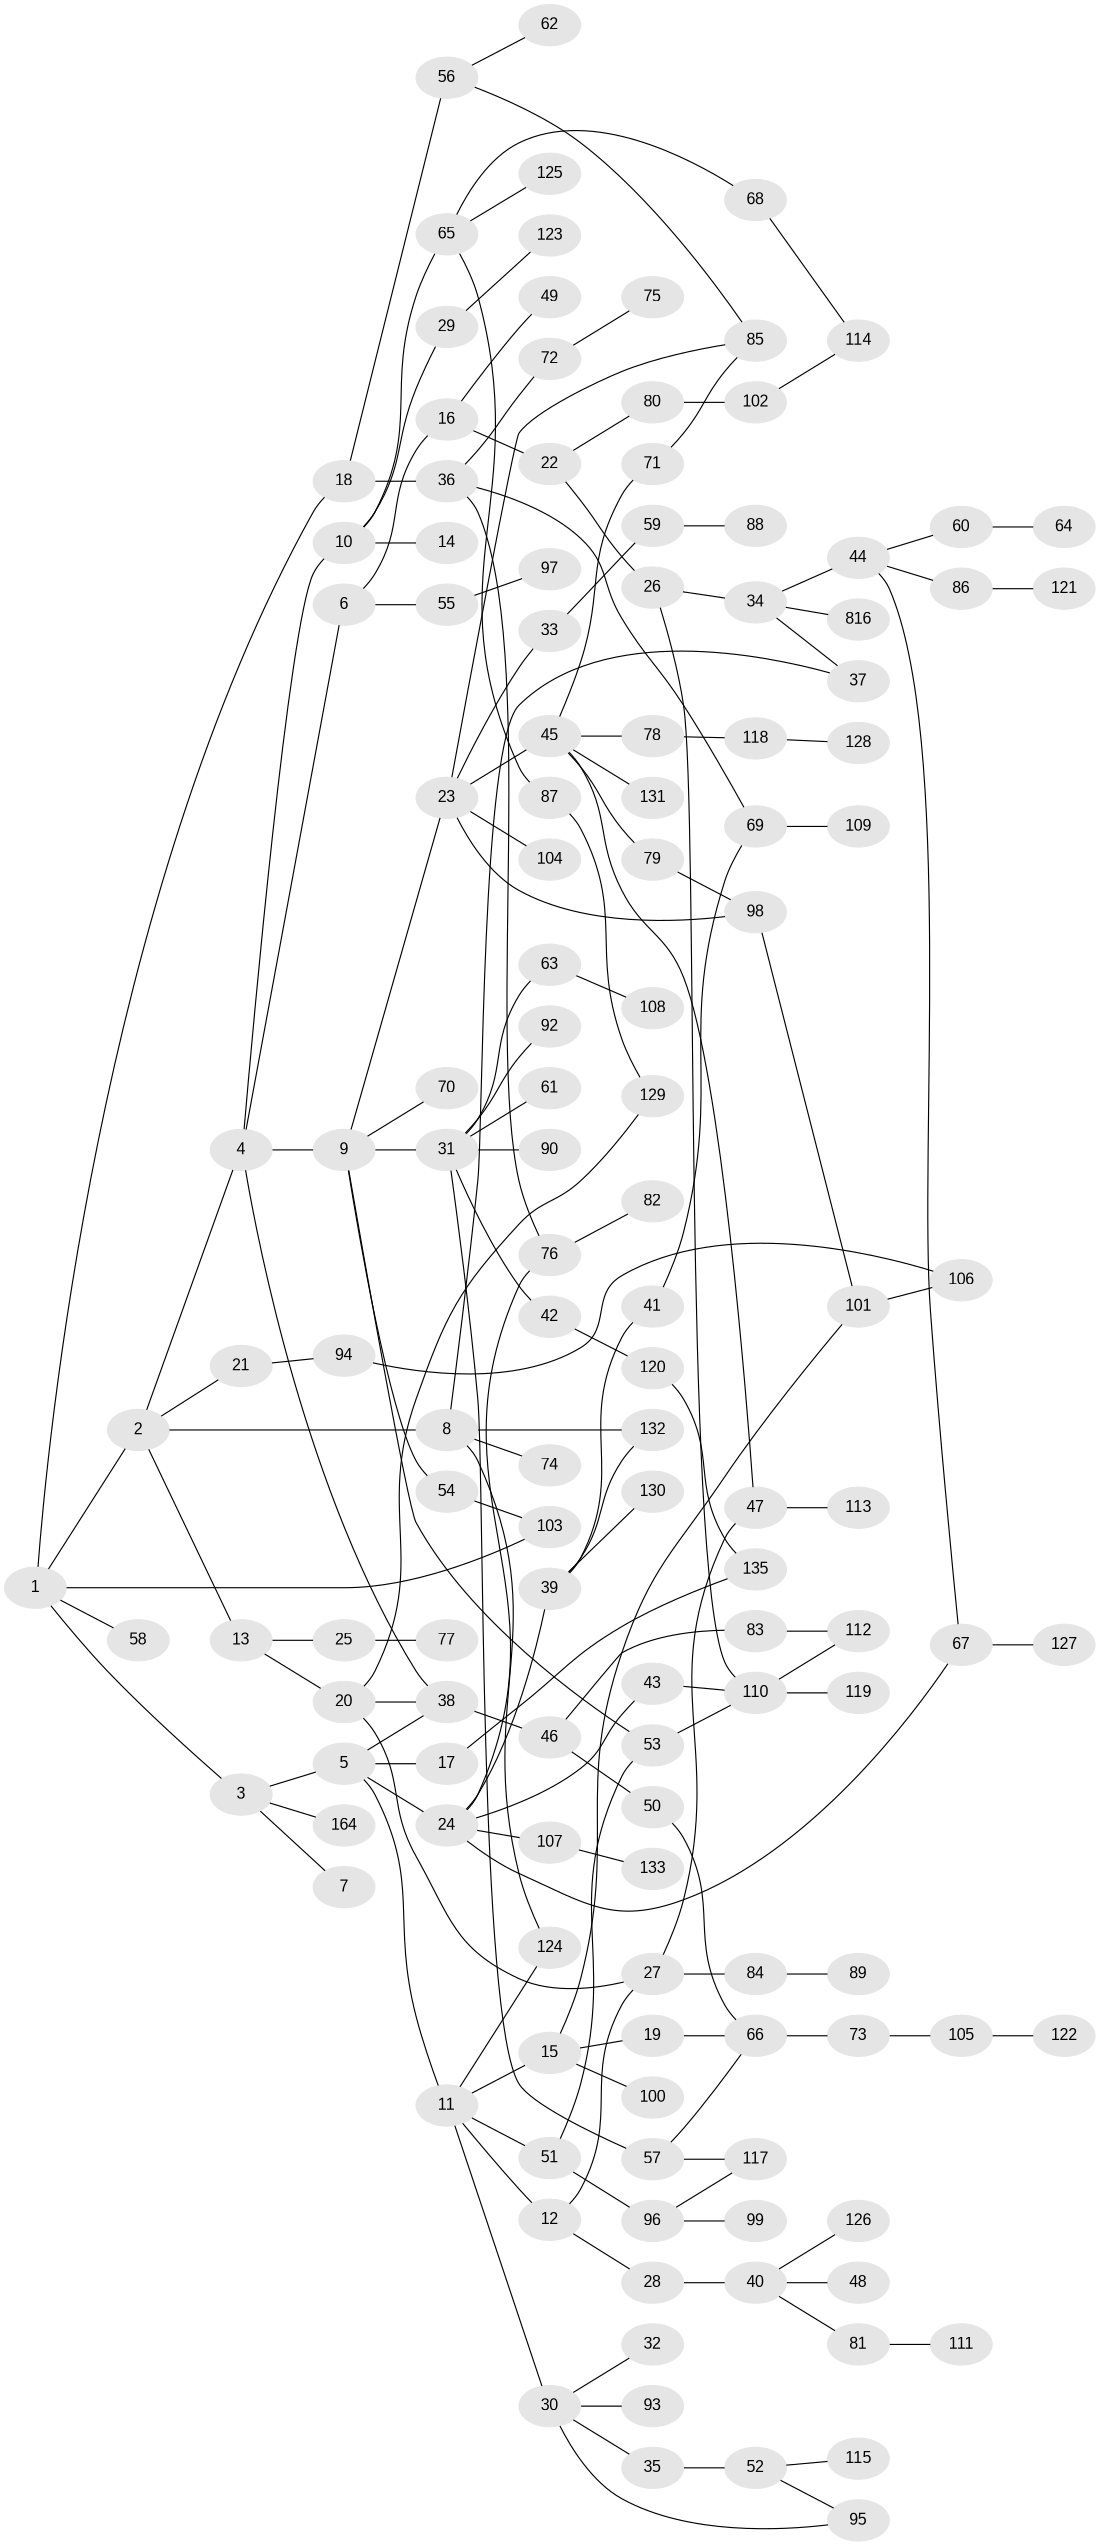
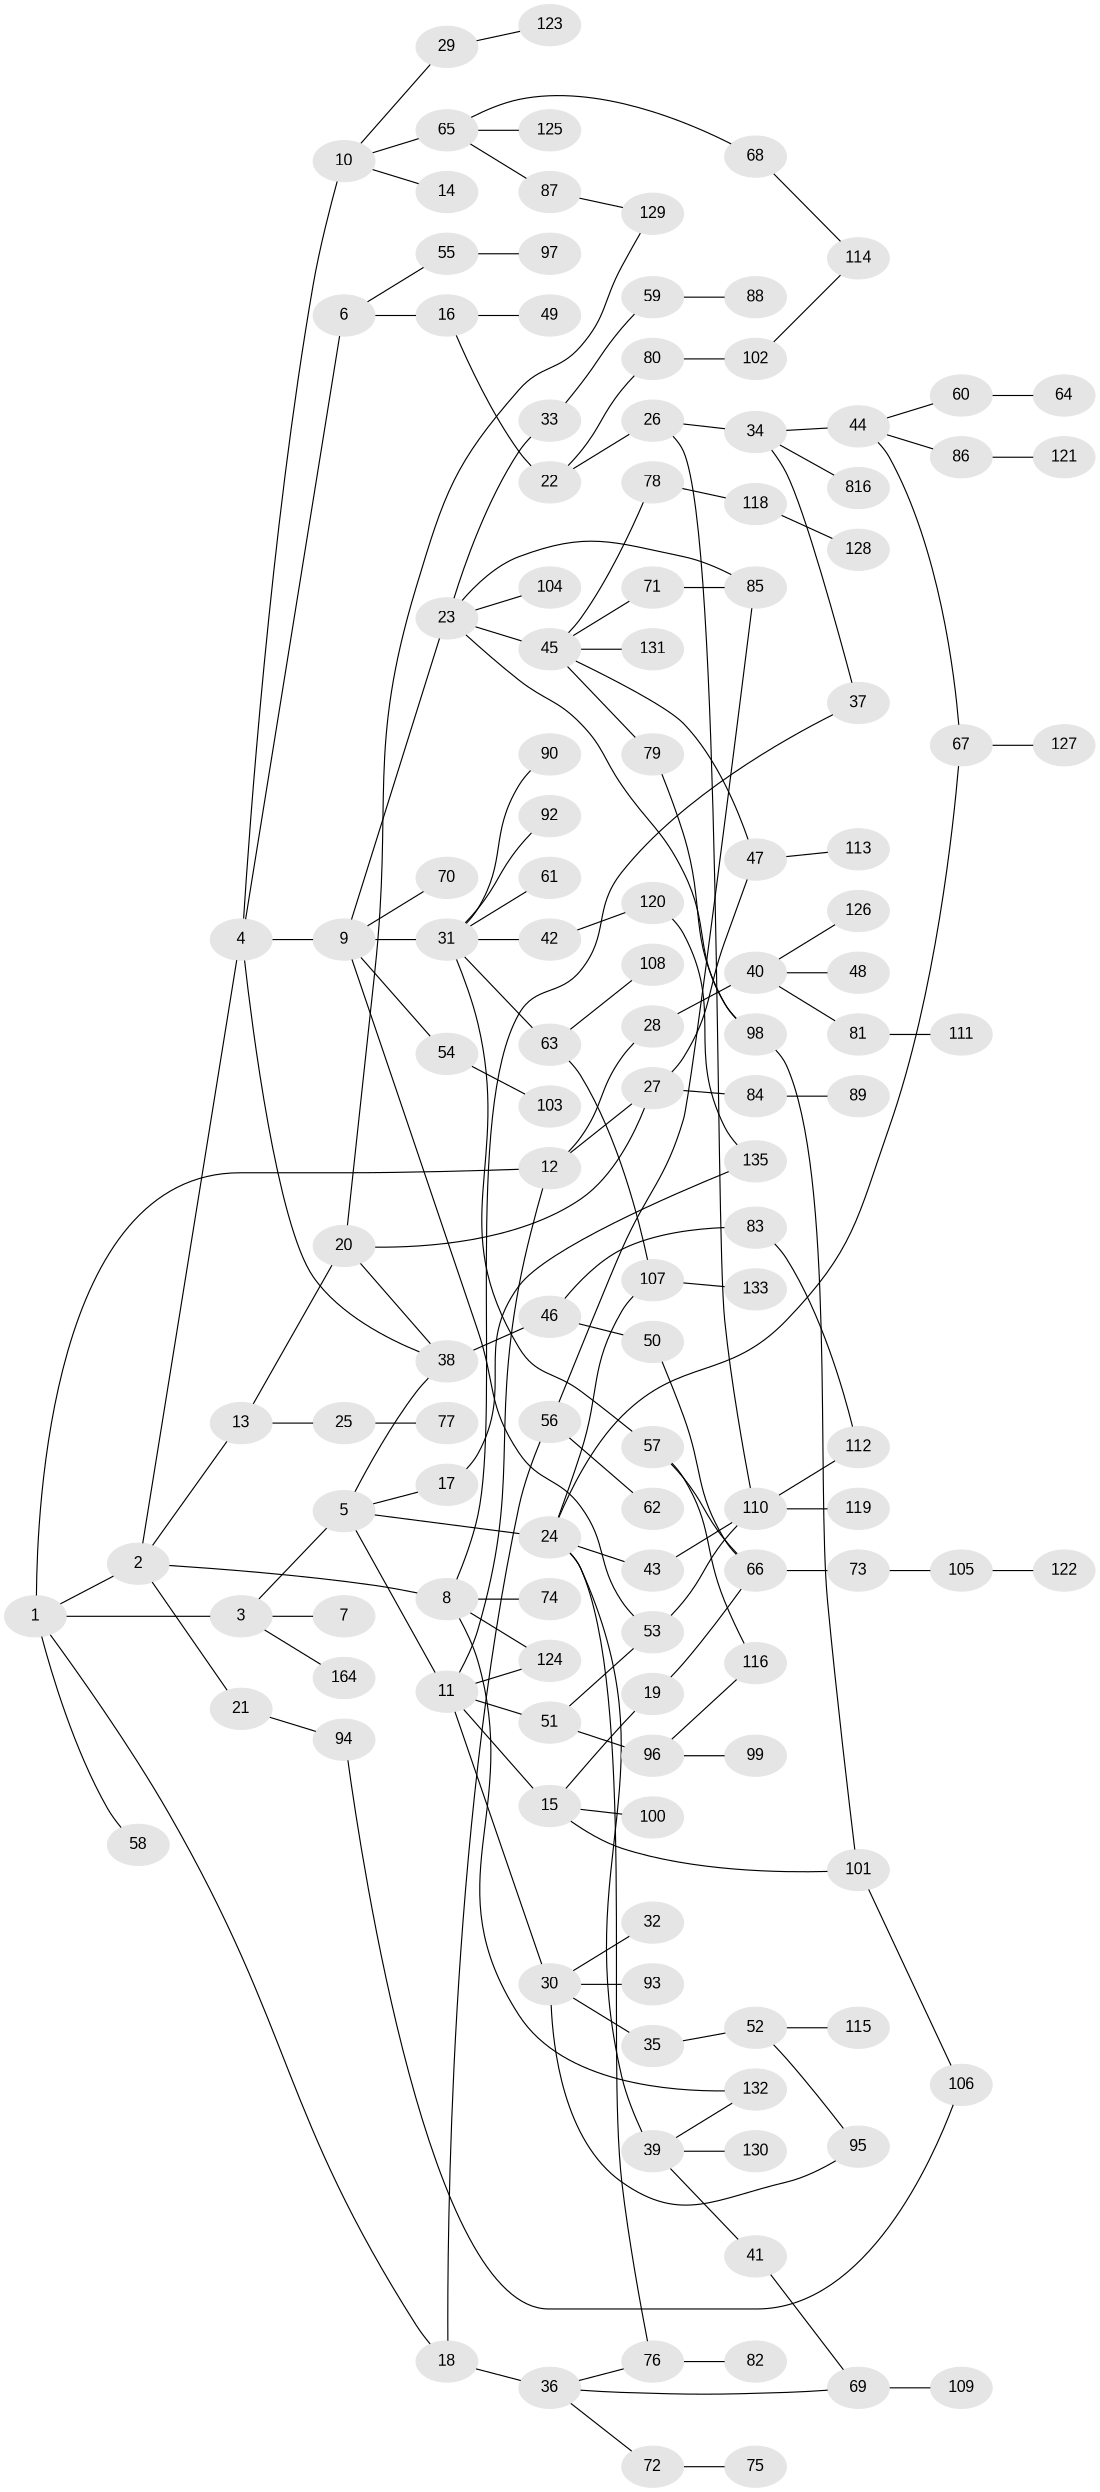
none -> (614, 1146)
(299, 1588) -> (136, 1221)
(756, 2159) -> (756, 1663)
